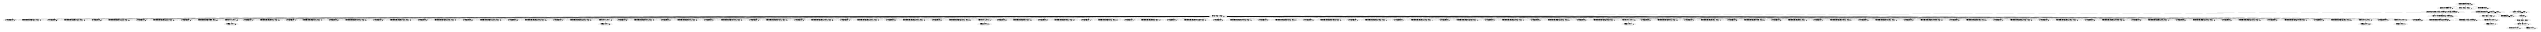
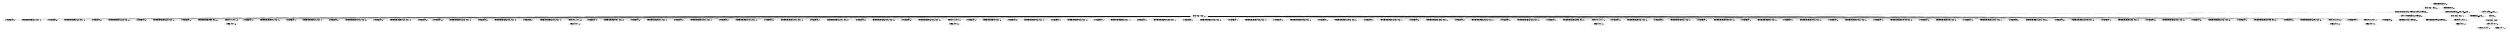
(2446, 8) -> none
(445, 20) -> none
